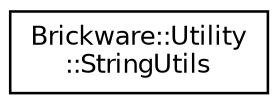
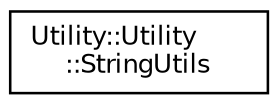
(139, 52) -> (139, 52)
